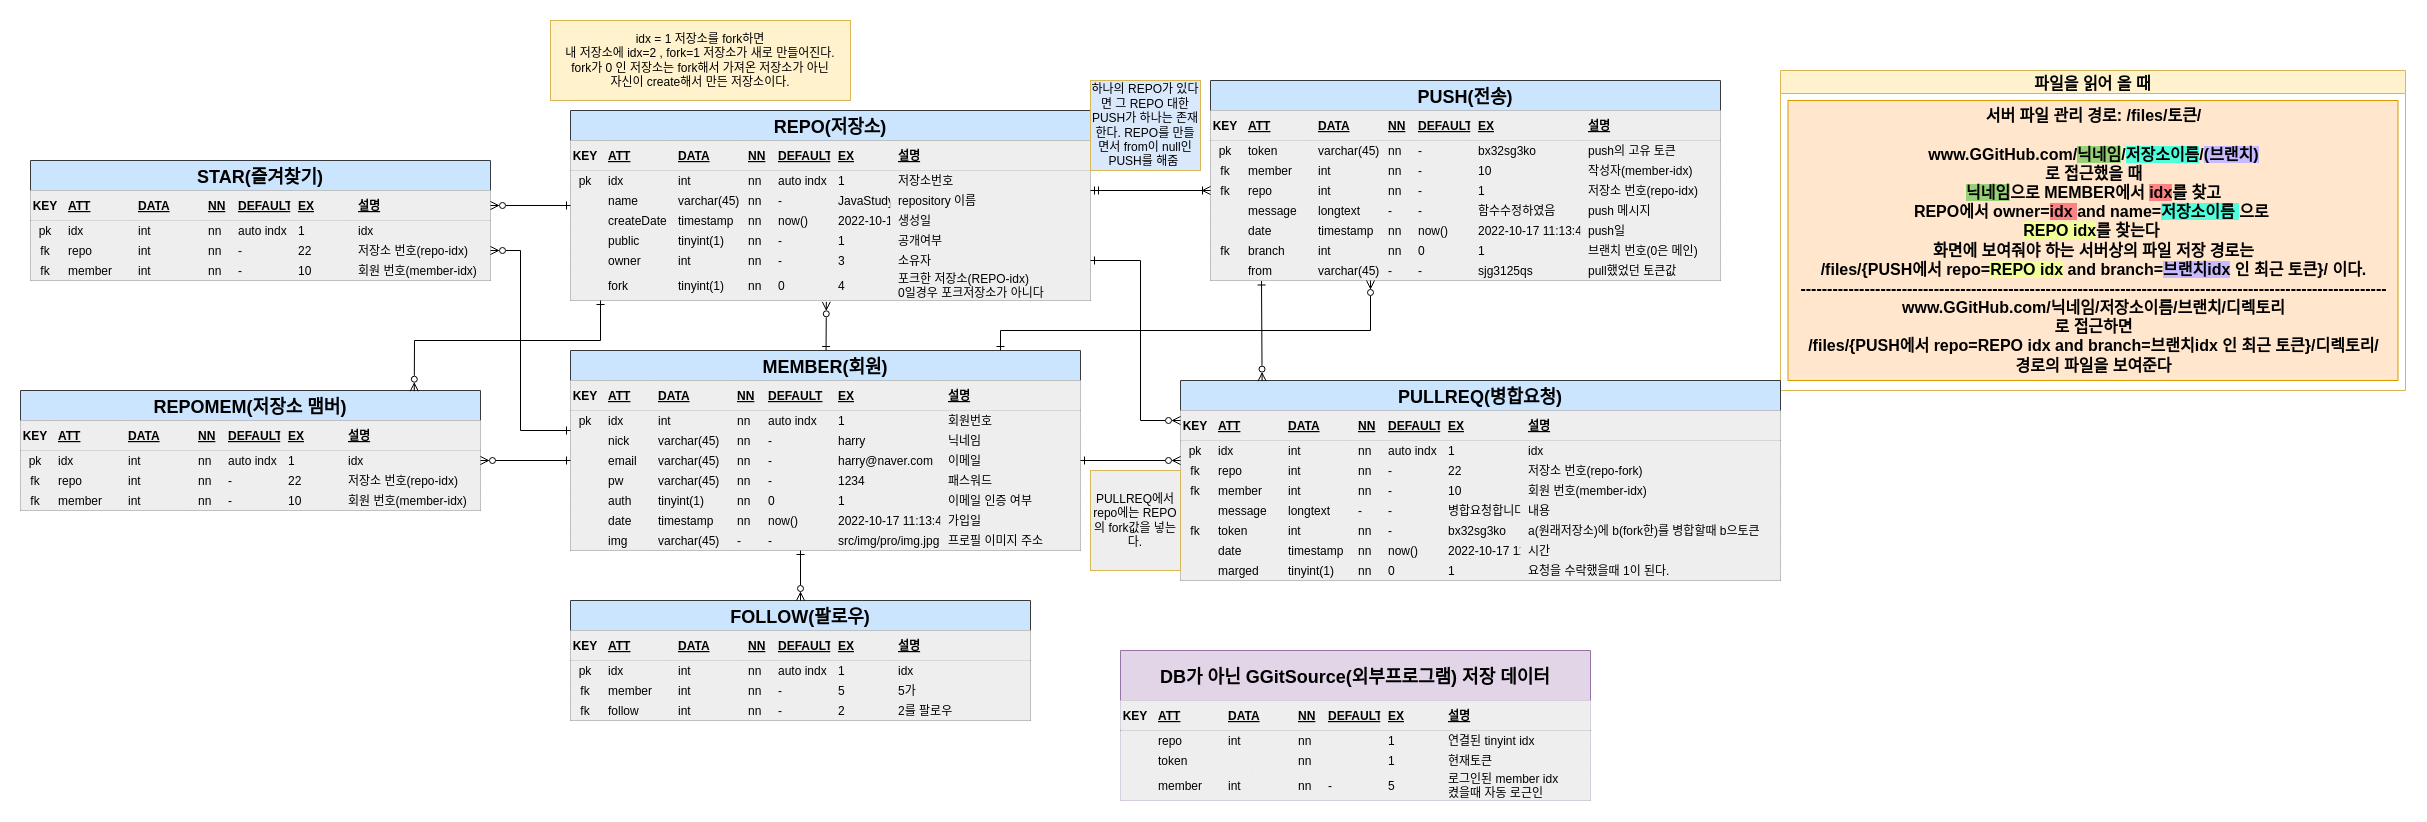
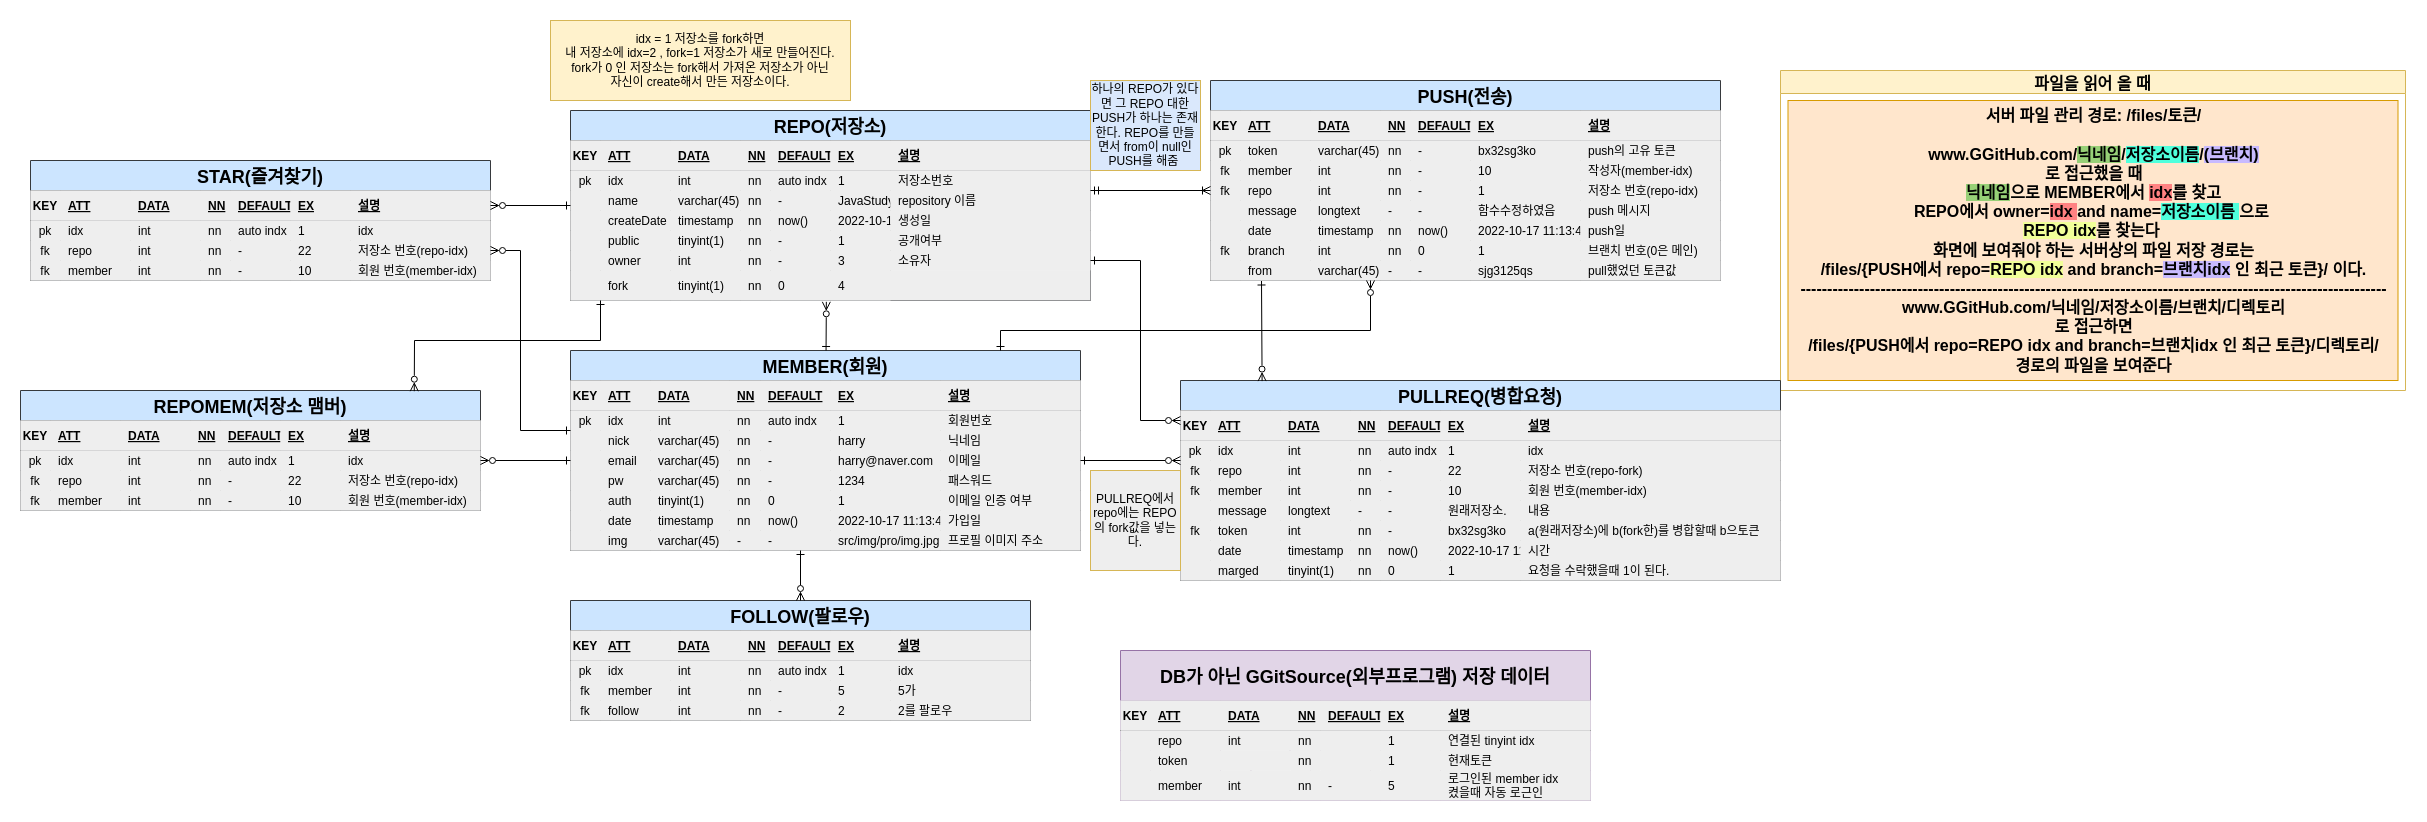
(991, 286) -> none
(1492, 511) -> (1480, 511)
